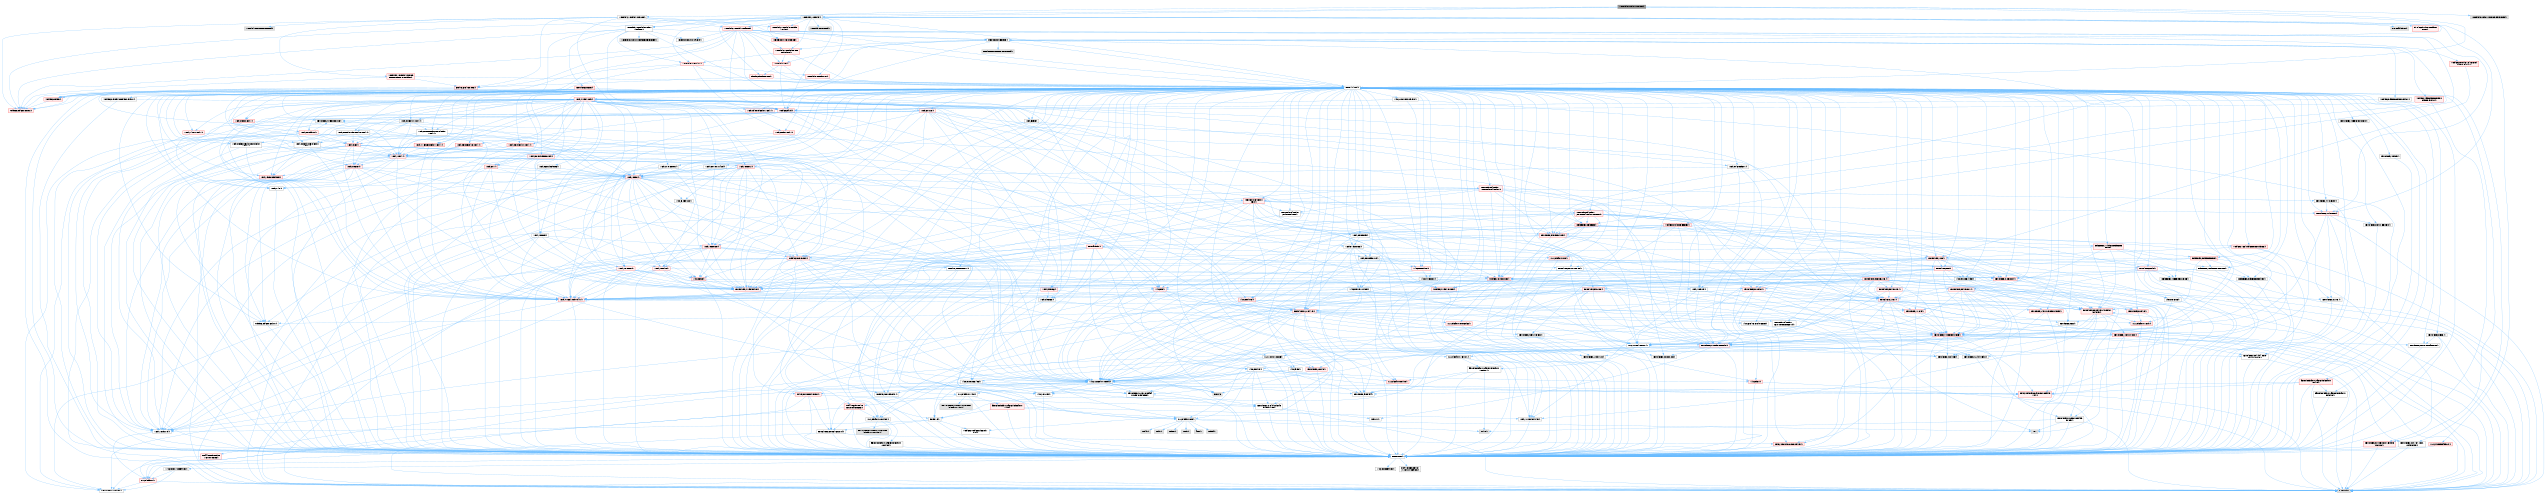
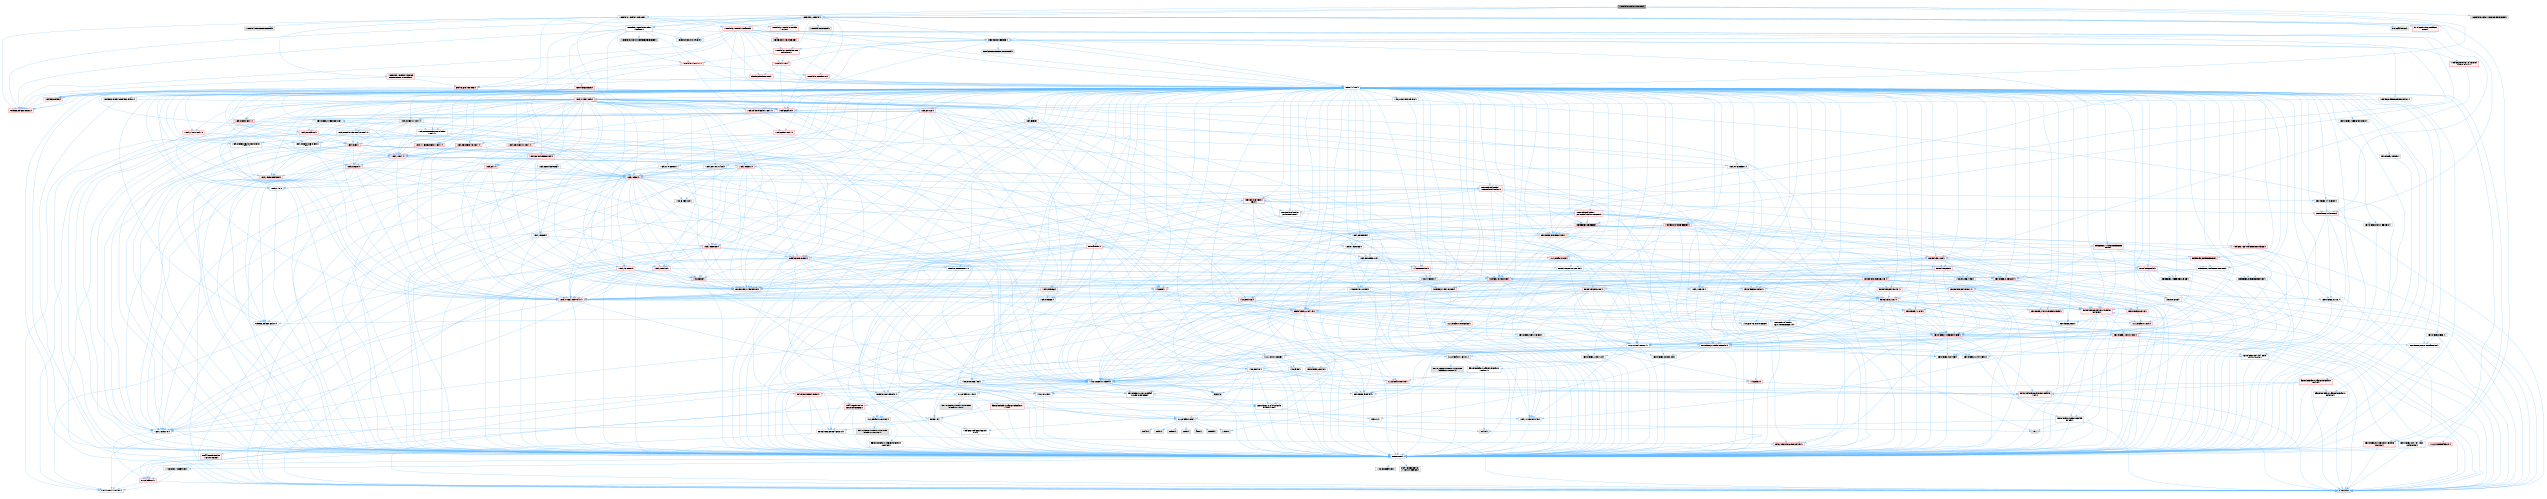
(2429, 99) -> none
(321, 126) -> (319, 126)
(1318, 328) -> (1646, 98)
none -> (1447, 369)
none -> (1226, 432)
